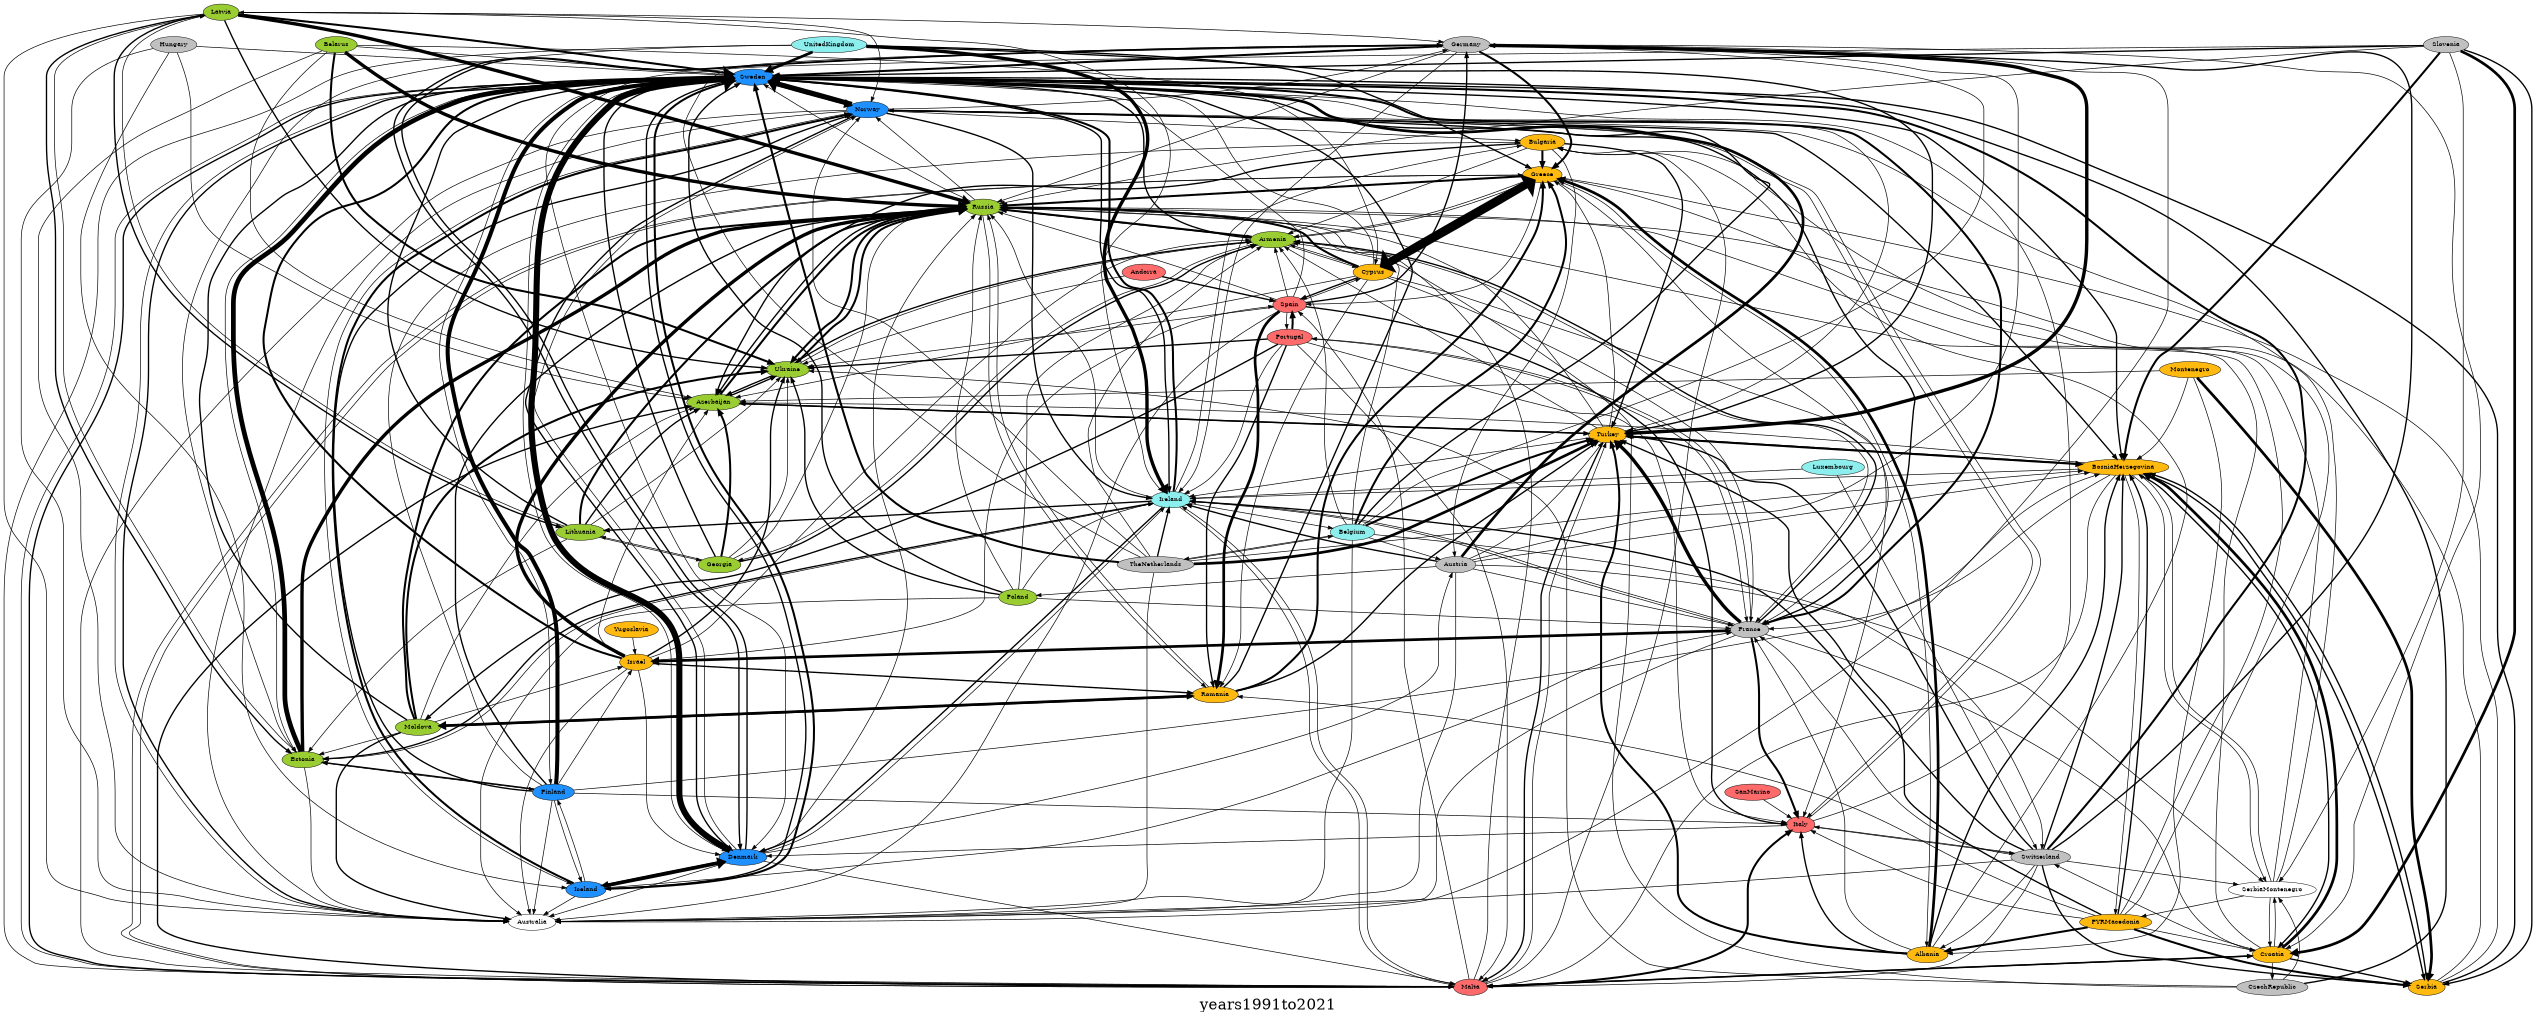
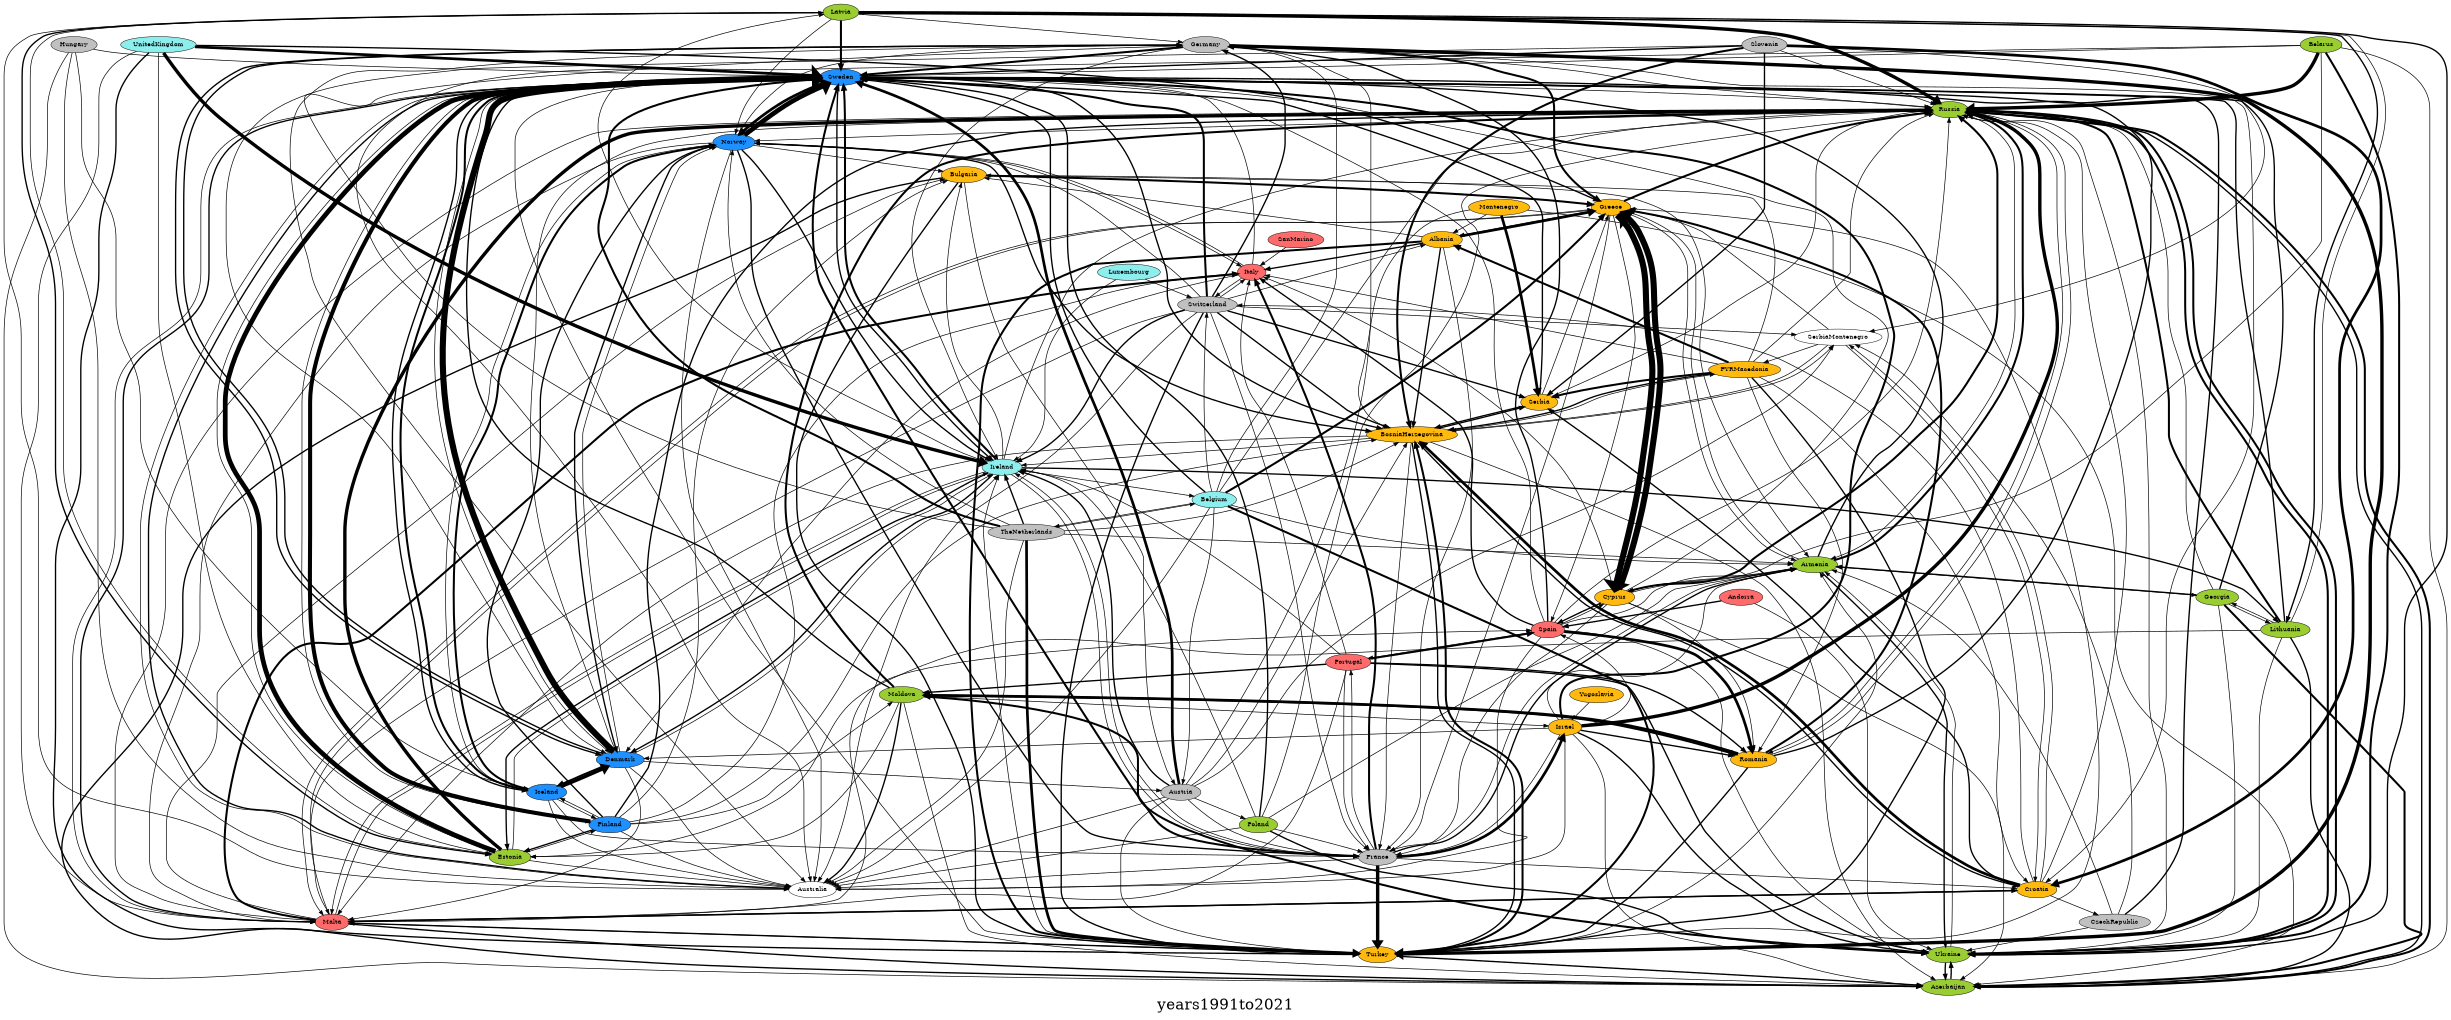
(868, 147) -> (1501, 88)
(1882, 164) -> (1012, 169)
(1162, 419) -> none
(594, 729) -> (771, 792)
